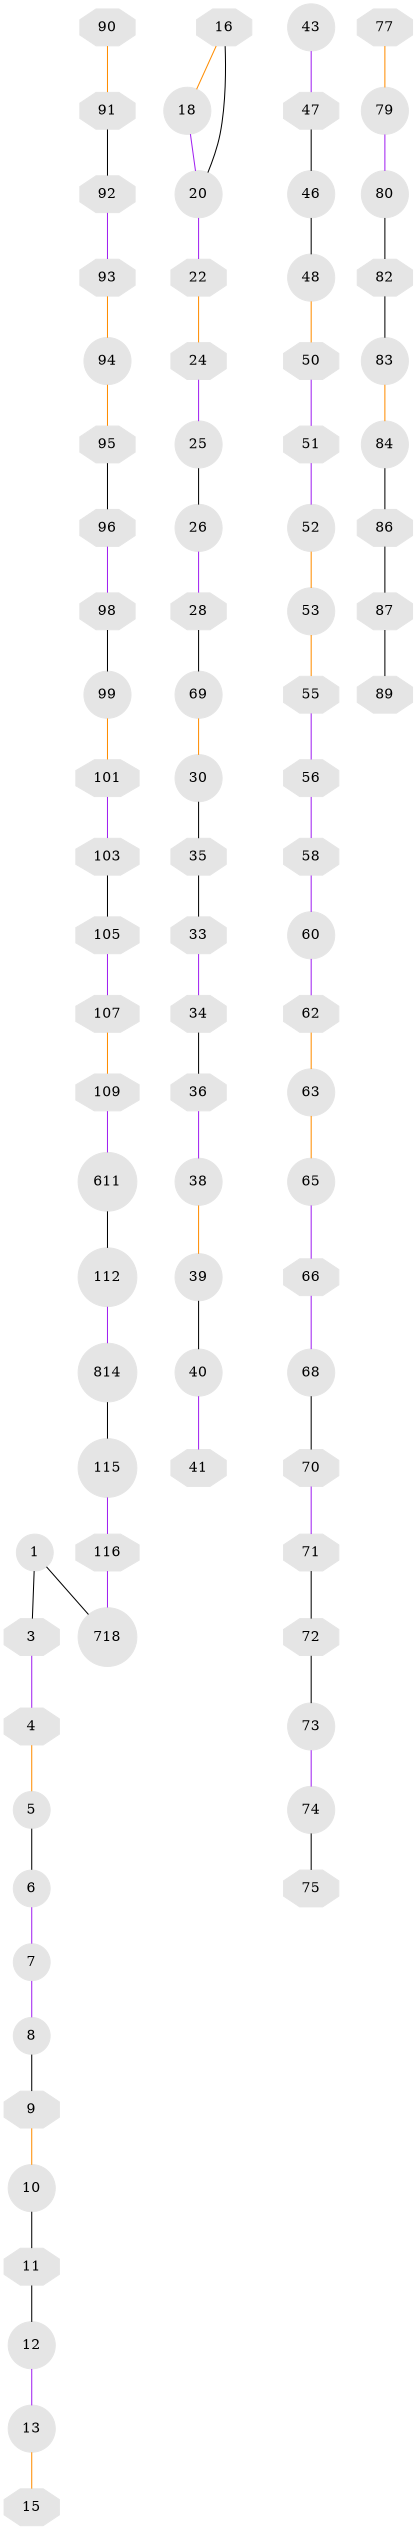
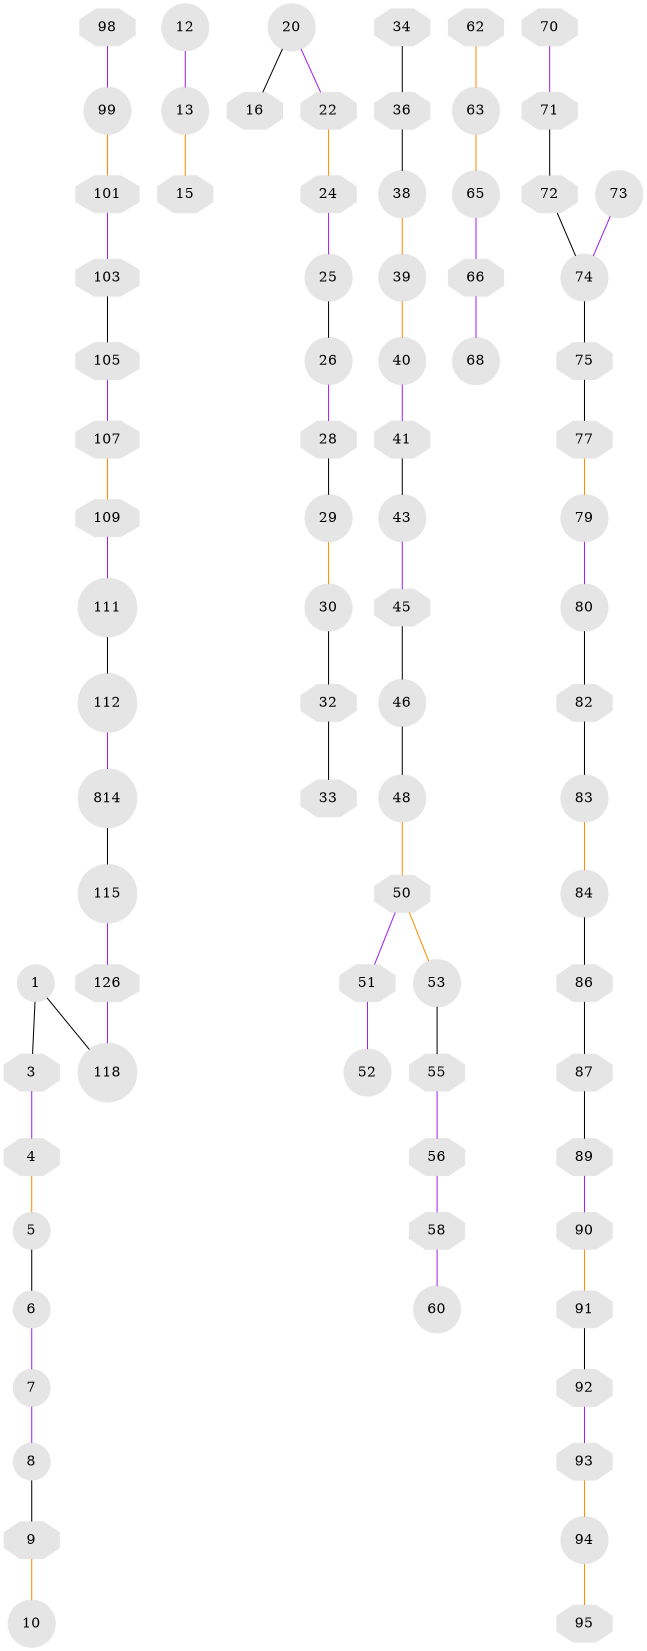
(187, 111) -> none
(311, 111) -> (402, 608)
none -> (584, 400)
none -> (402, 477)
(107, 528) -> none
(311, 570) -> (419, 937)
(107, 651) -> (107, 67)
(311, 656) -> (437, 1030)
(199, 695) -> (329, 518)
(199, 857) -> (329, 703)
(199, 975) -> none
(311, 977) -> none
(199, 1135) -> (402, 150)
(107, 1182) -> (107, 608)
none -> (584, 1194)
(199, 1325) -> (402, 319)
(311, 1423) -> none
(107, 1553) -> (107, 983)
(107, 1637) -> (107, 1073)
(311, 1679) -> (566, 234)
(32, 2267) -> none
